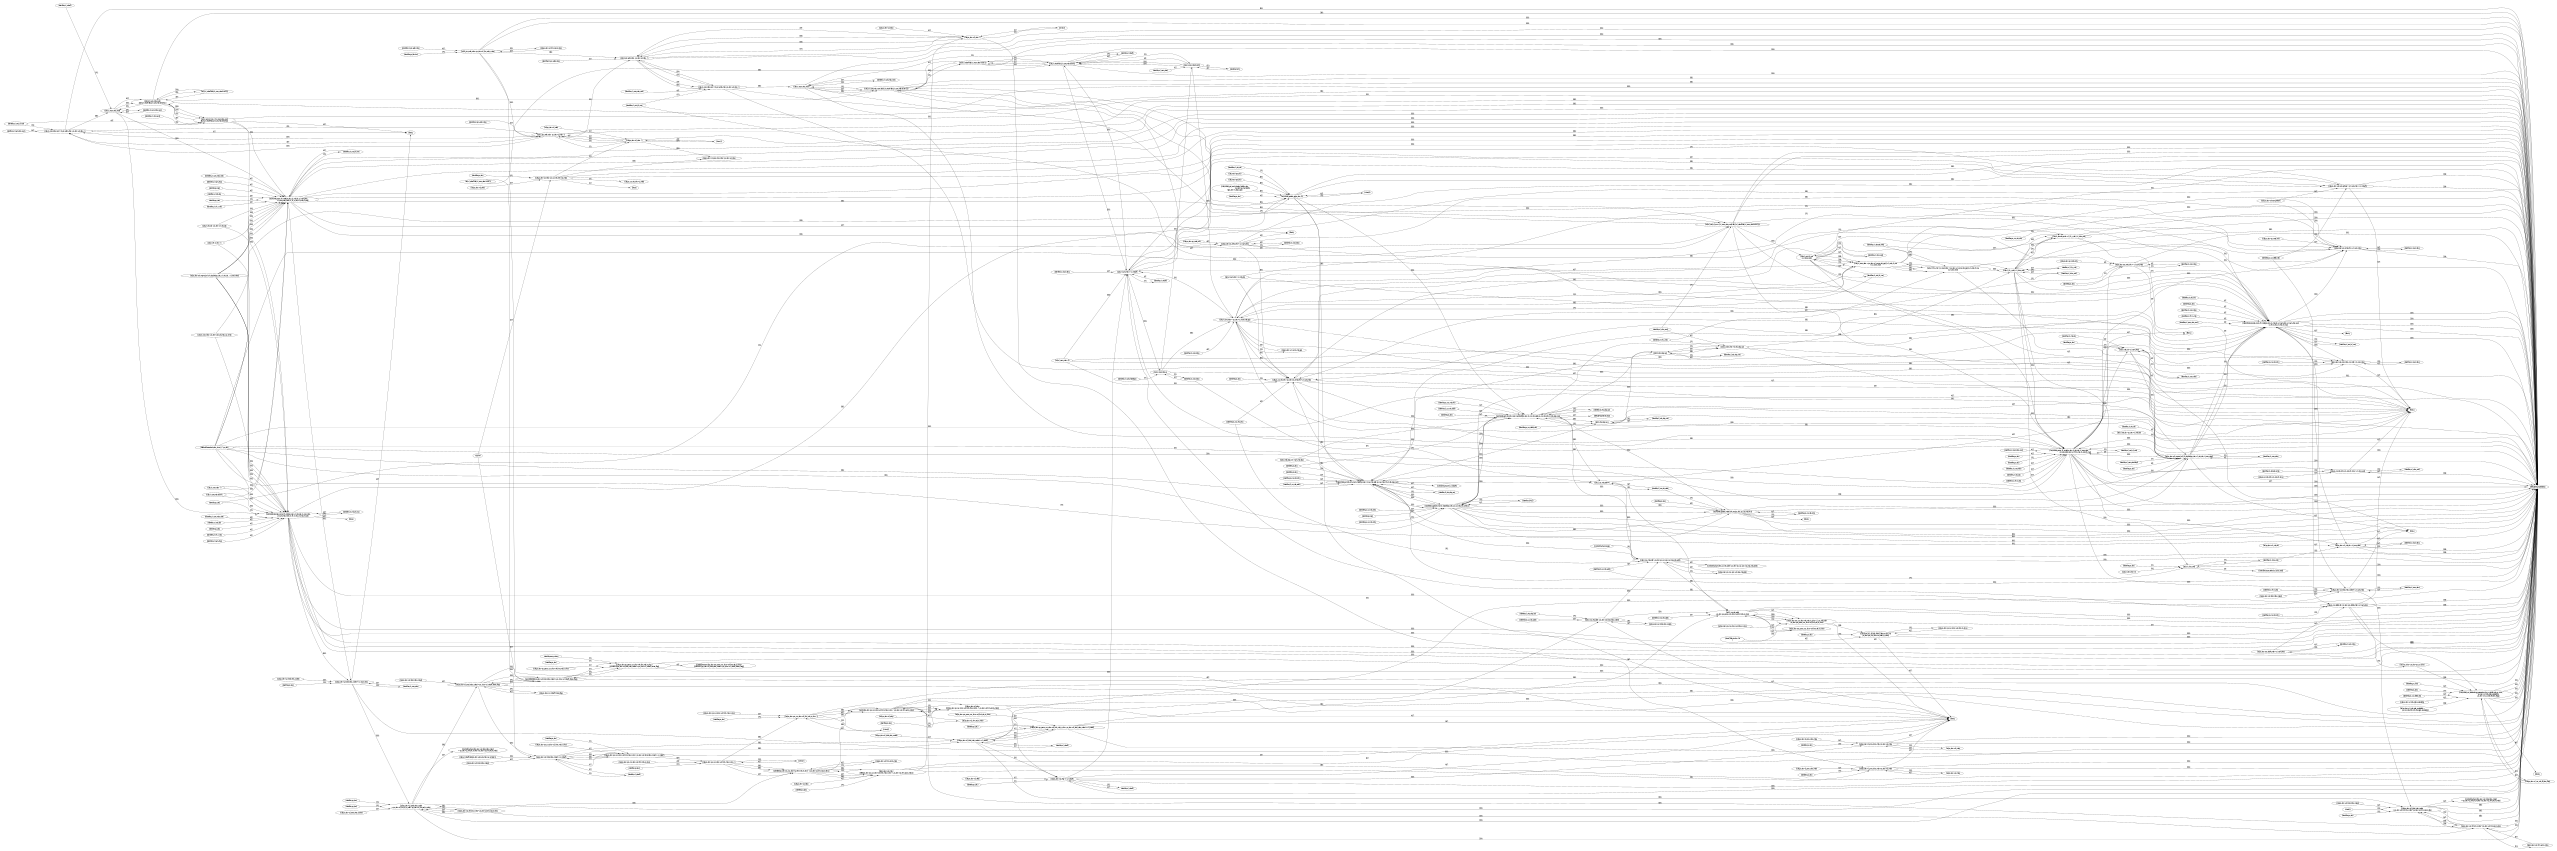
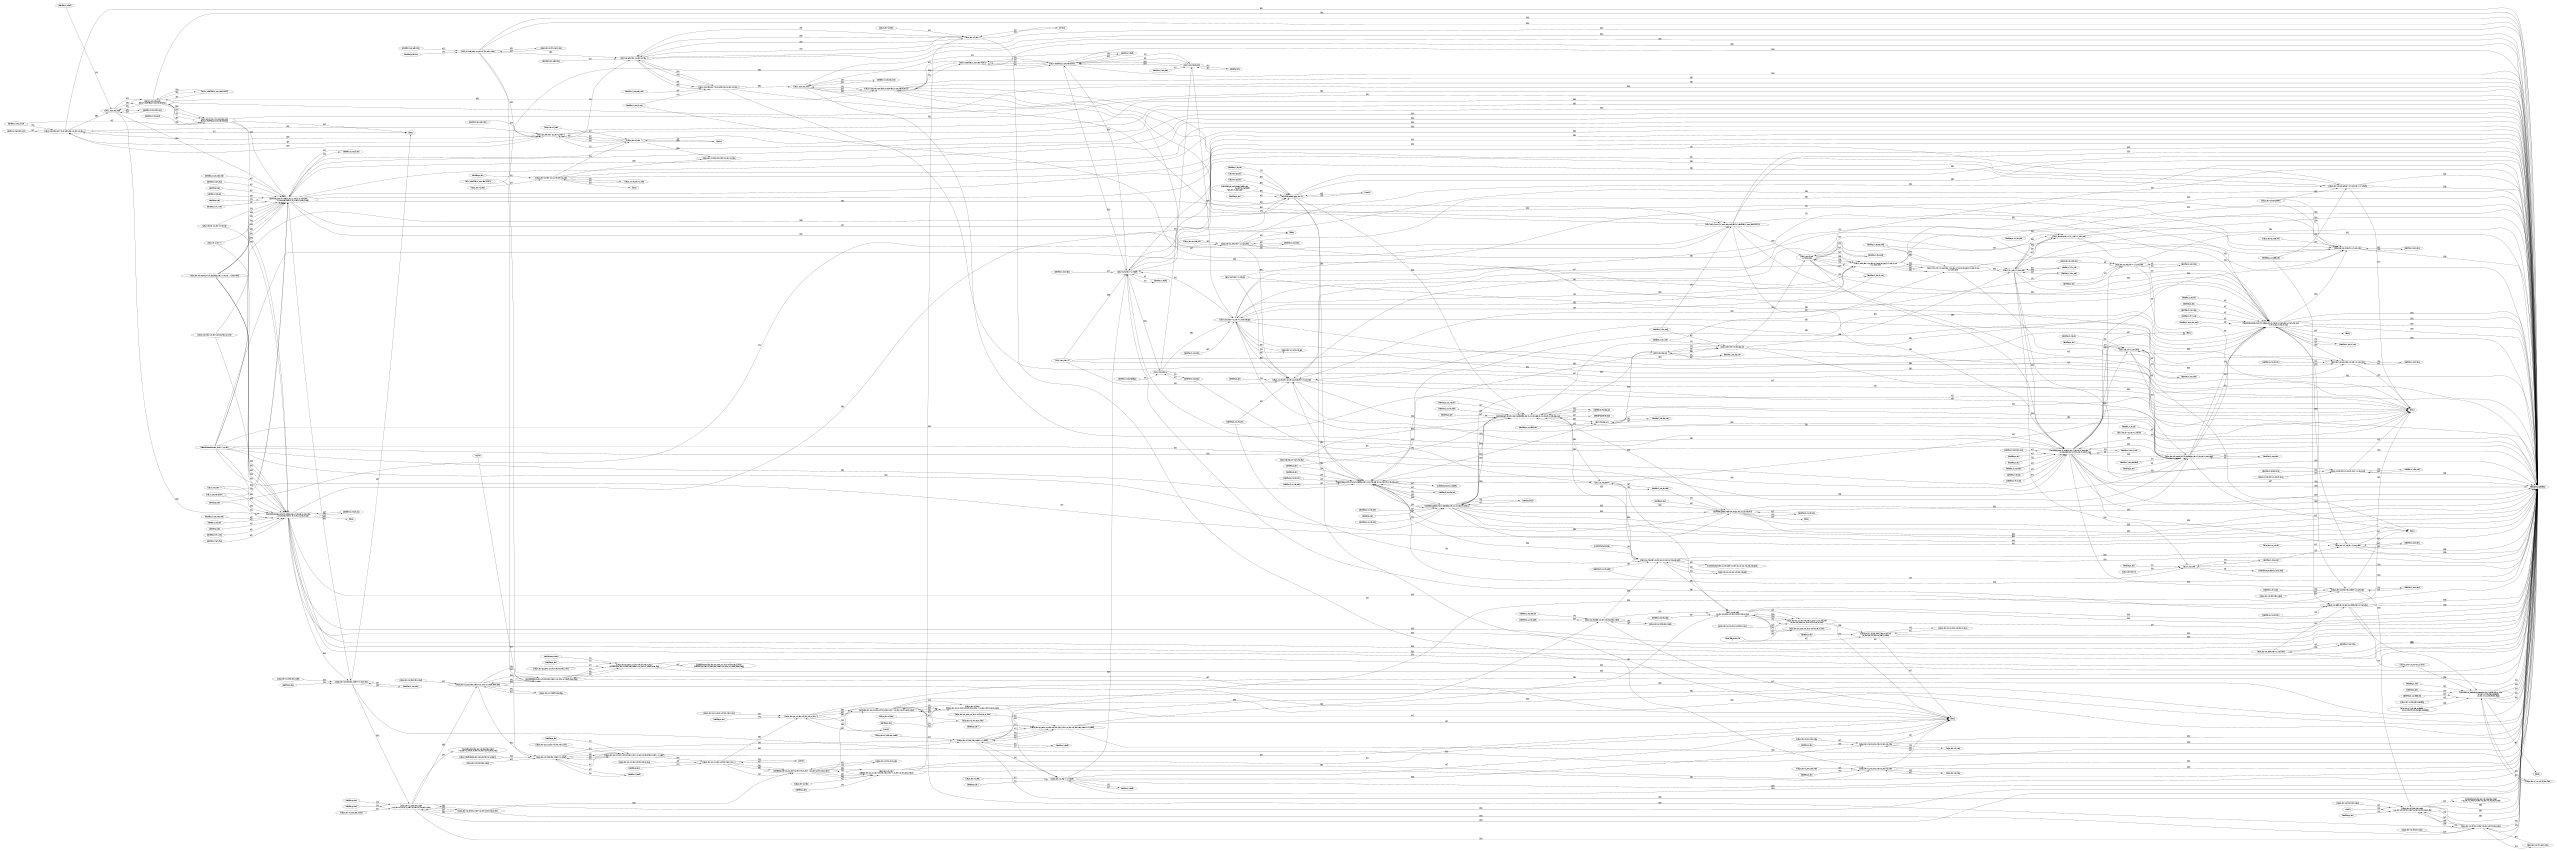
none -> (1774, 310)
(514, 318) -> (593, 182)
none -> (2412, 830)
